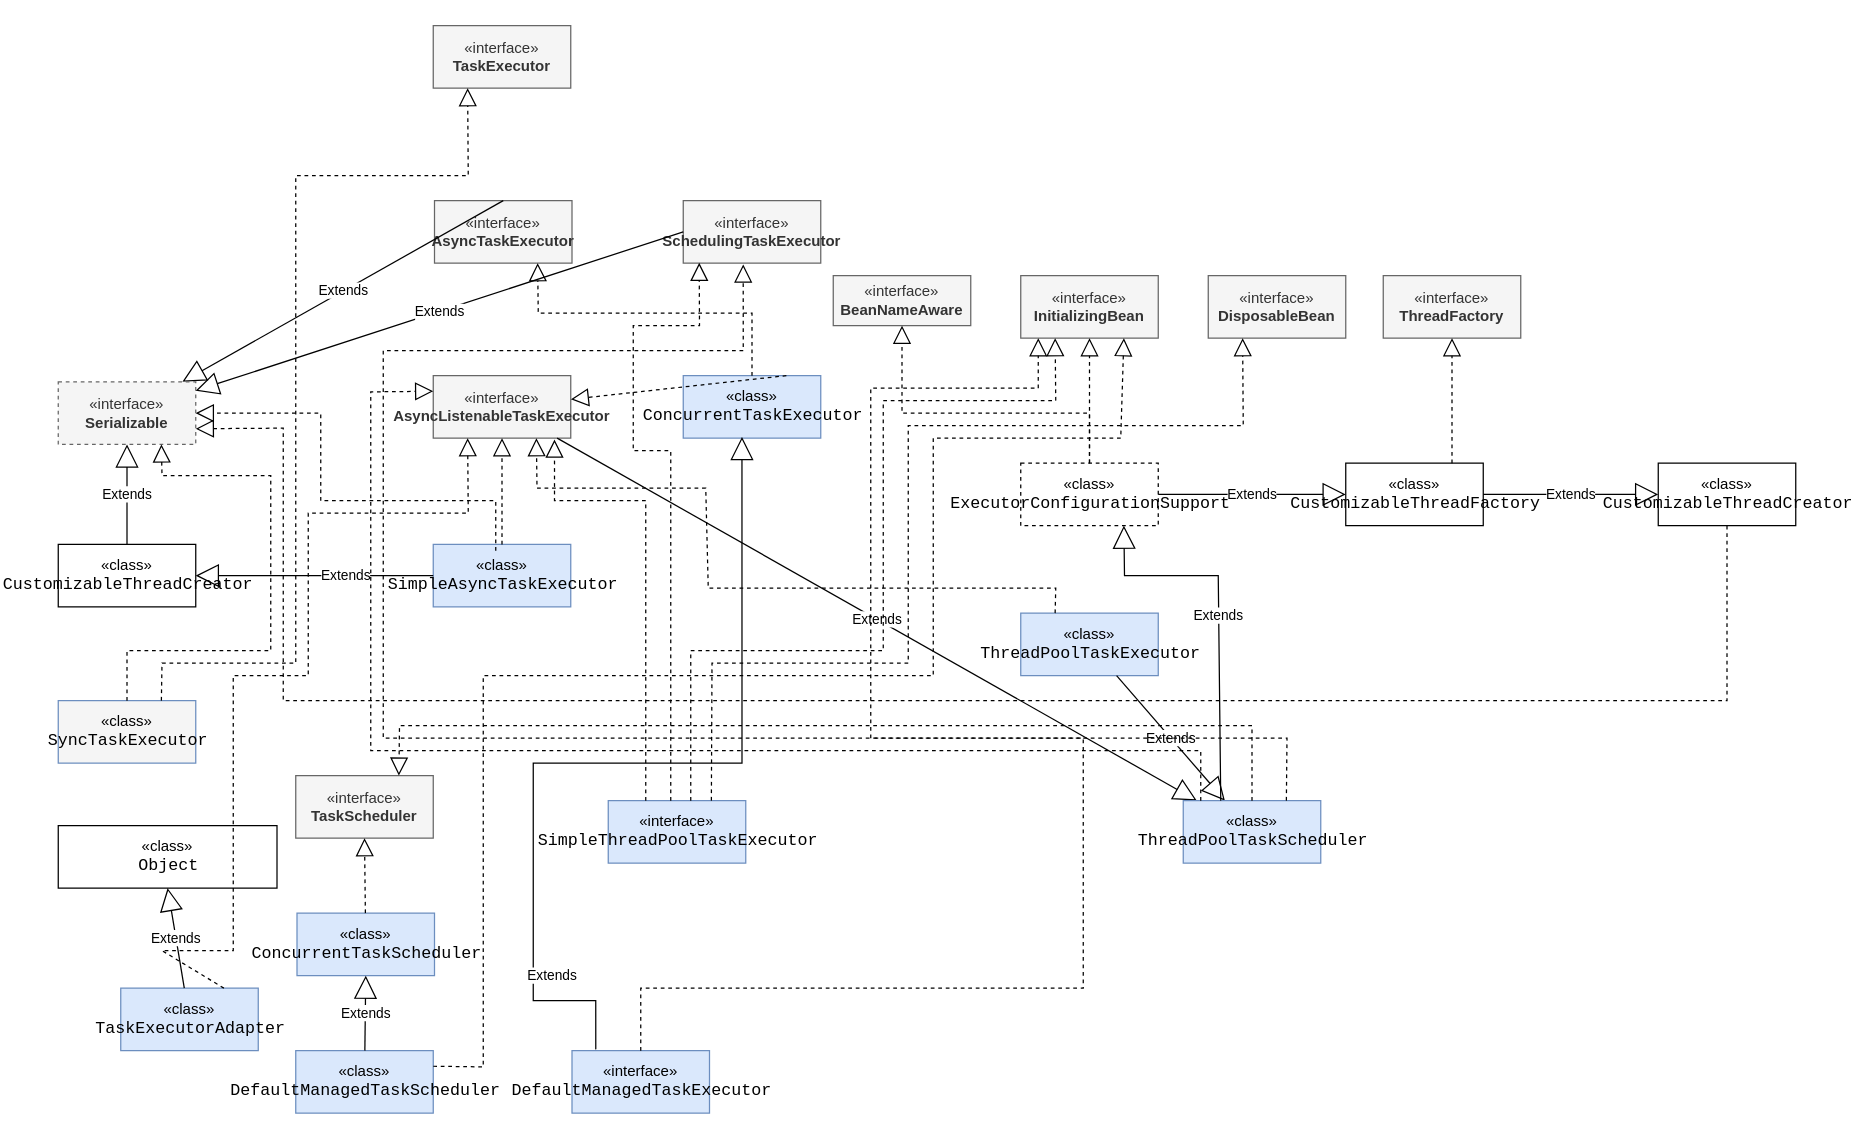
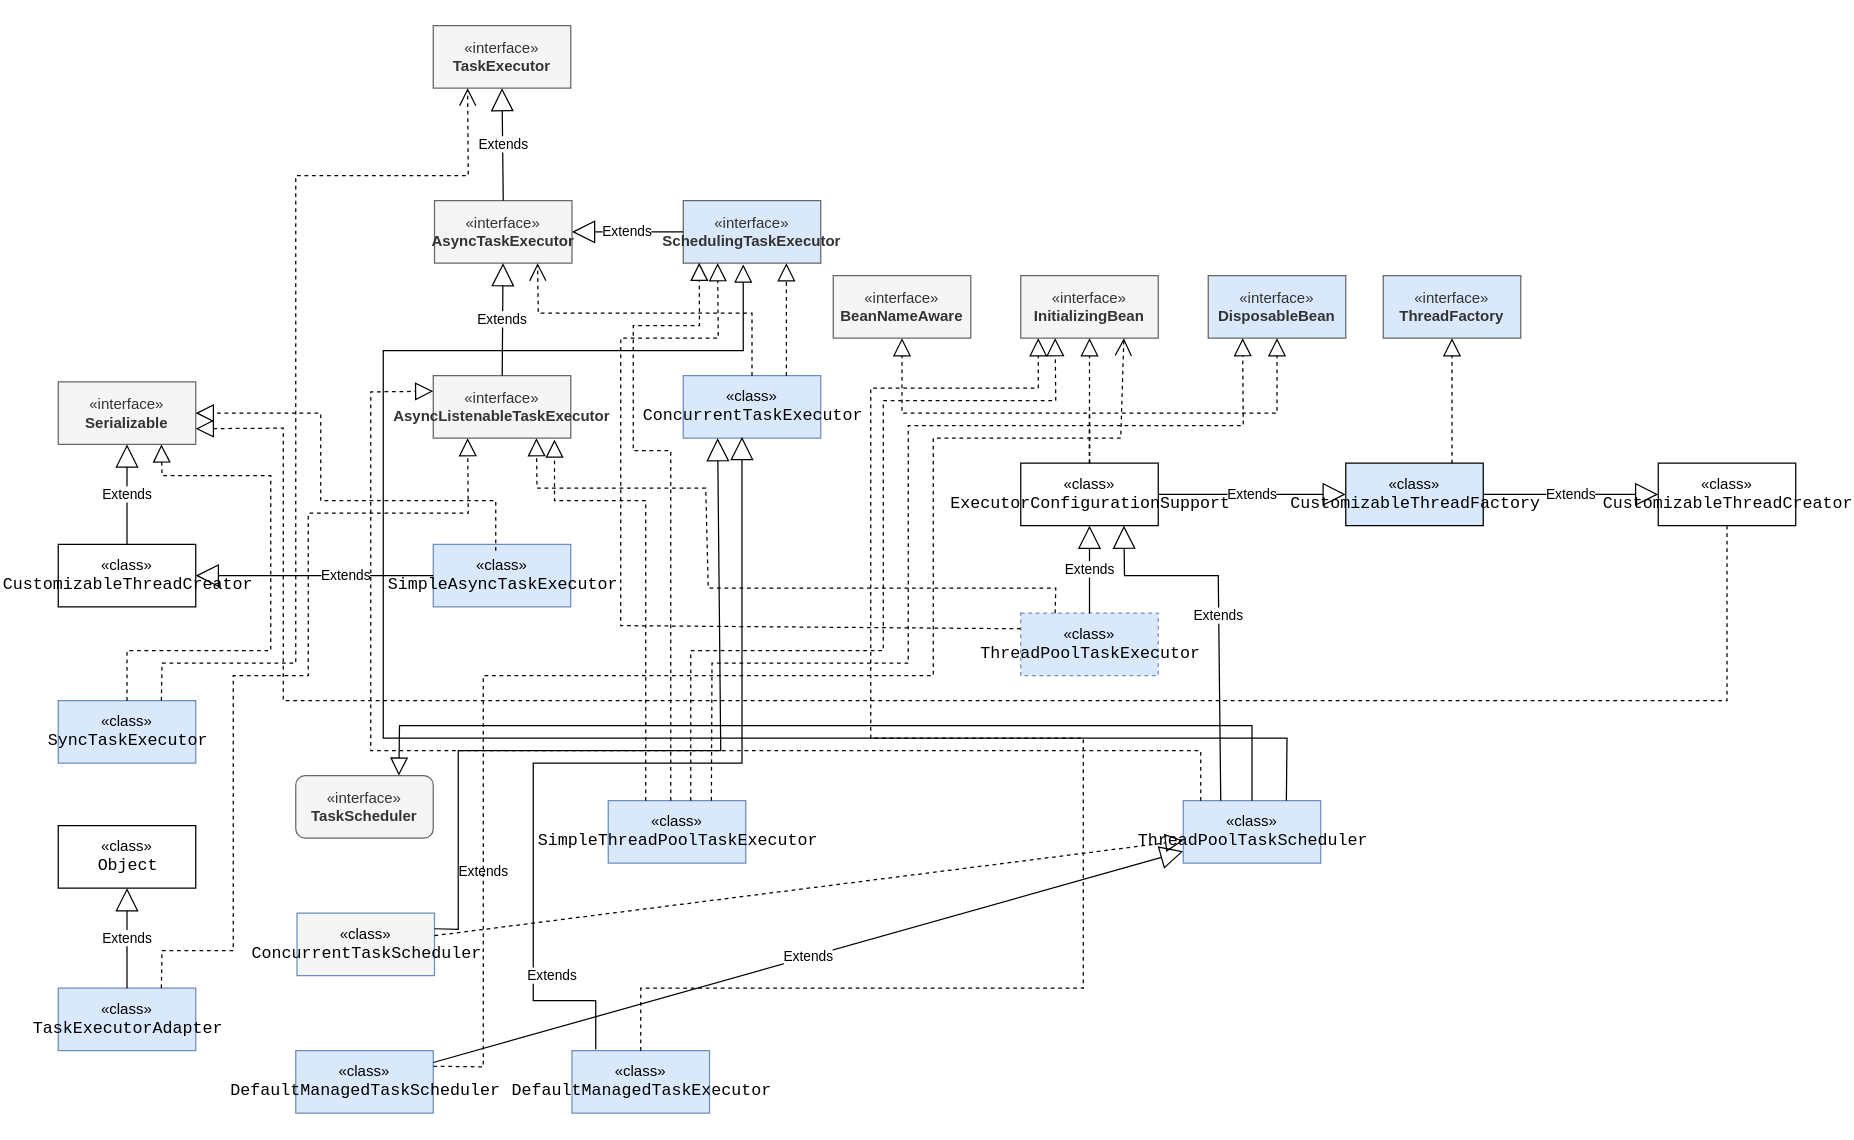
(468, 107) -> (468, 99)
(752, 232) -> (752, 232)
(538, 282) -> (538, 274)
(353, 285) -> (503, 156)
(902, 301) -> (902, 307)
(1277, 307) -> (1277, 307)
(1452, 307) -> (1452, 307)
(450, 308) -> (639, 232)
(1123, 357) -> (1123, 349)
(688, 386) -> (786, 328)
(127, 413) -> (127, 413)
none -> (1213, 413)
(1089, 494) -> (1089, 494)
(1414, 494) -> (1414, 494)
(502, 500) -> none
(732, 537) -> (502, 331)
none -> (621, 538)
(383, 572) -> (383, 572)
none -> (719, 604)
(1089, 644) -> (1089, 644)
(715, 726) -> (715, 726)
(1163, 730) -> (1089, 581)
(127, 732) -> (127, 732)
(364, 807) -> (364, 807)
(677, 832) -> (677, 832)
(168, 857) -> (127, 857)
(365, 885) -> (799, 889)
(366, 944) -> (366, 944)
(189, 1019) -> (127, 1019)
(365, 1024) -> (932, 922)
(641, 1082) -> (641, 1082)
